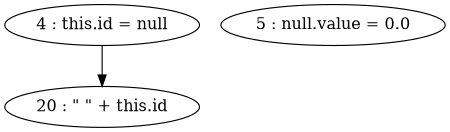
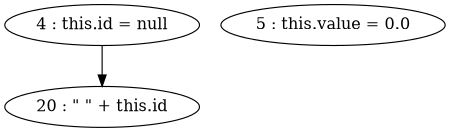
(333, 25) -> (333, 25)
